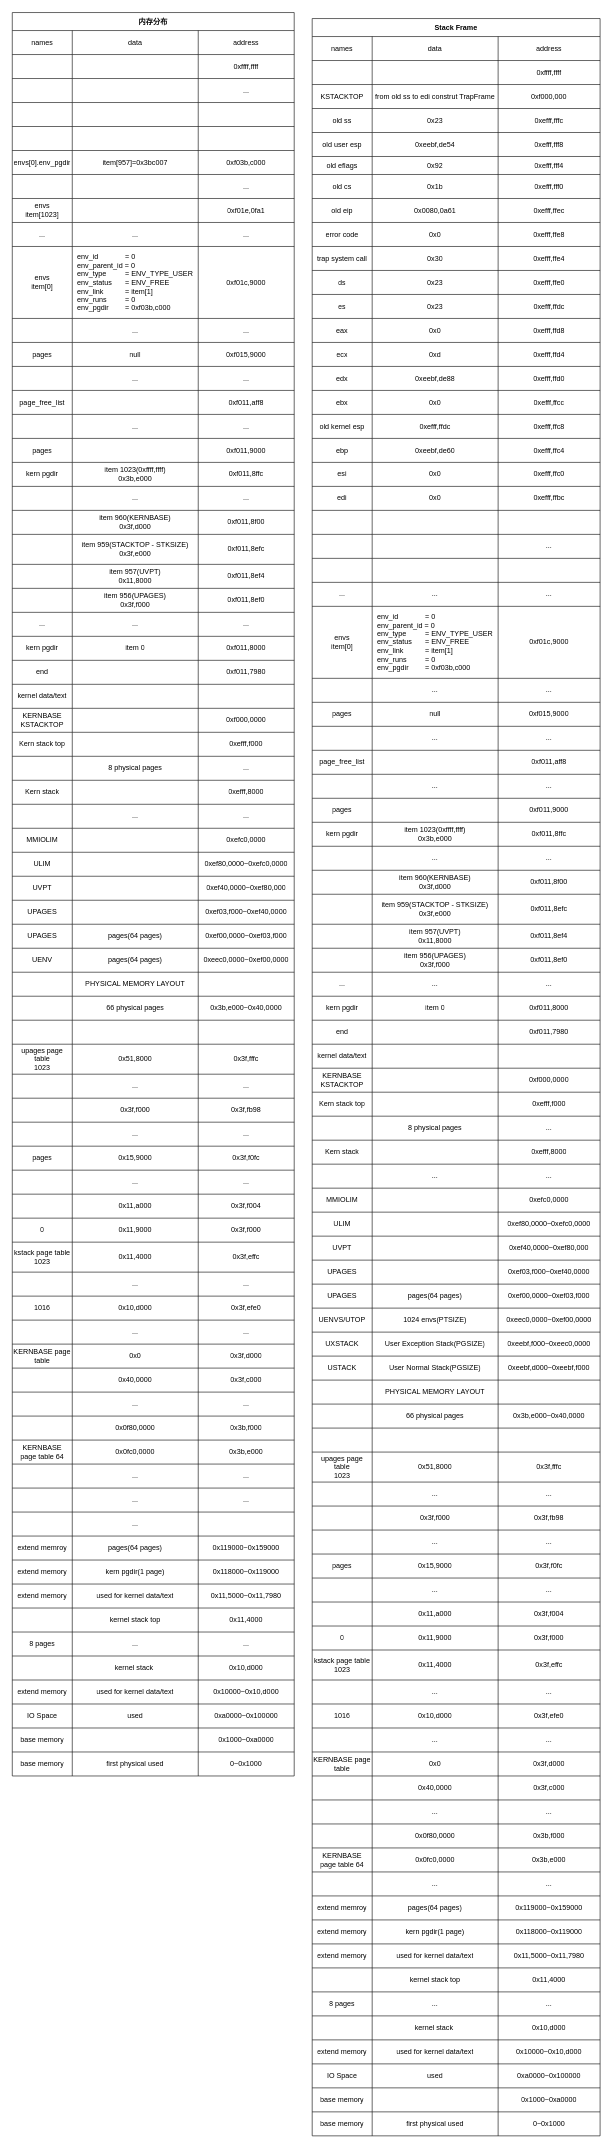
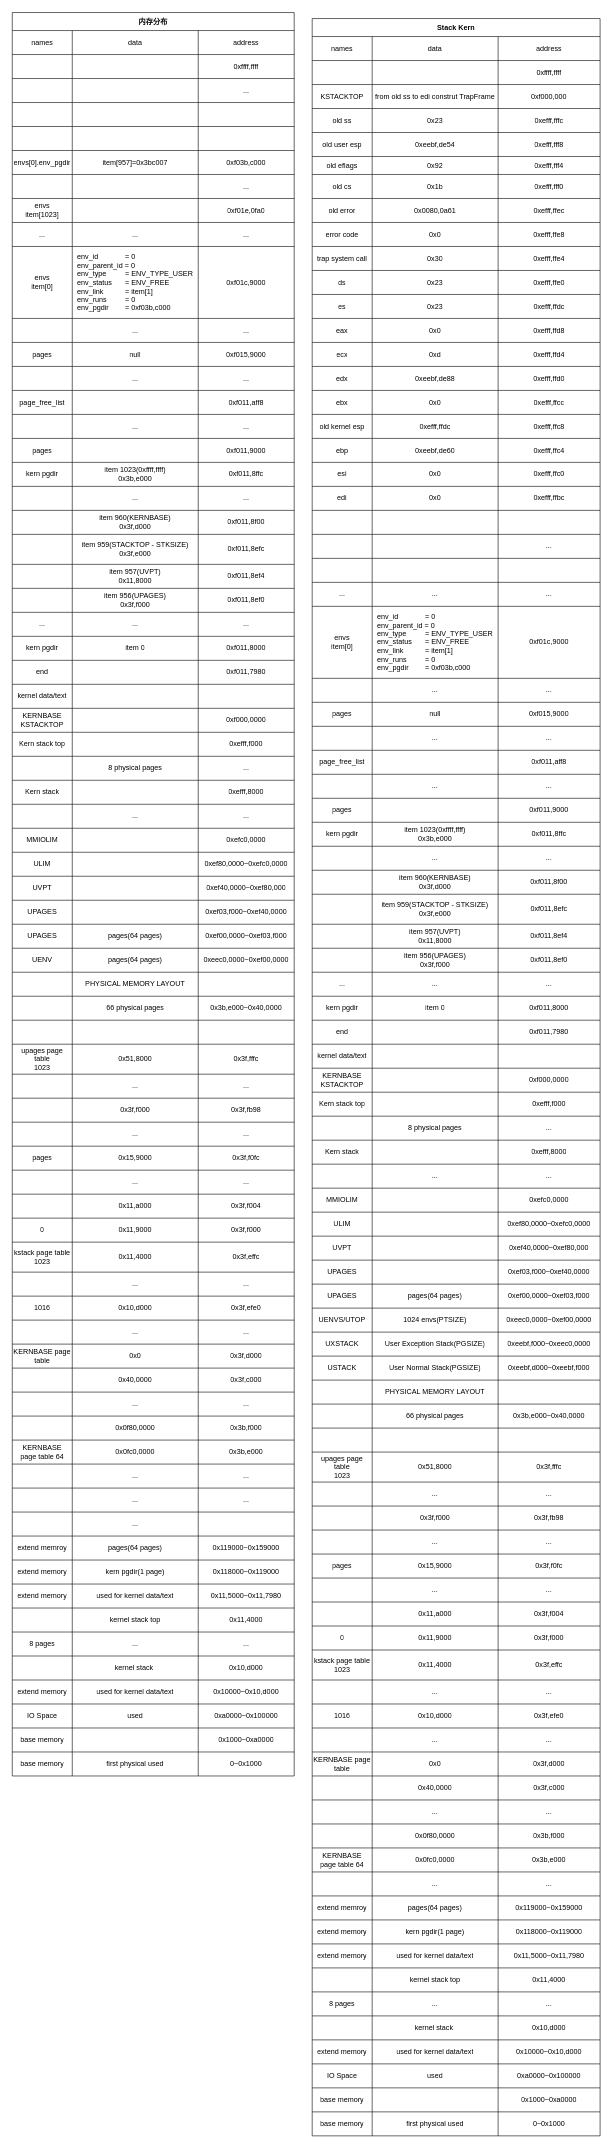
(456, 28) -> (456, 28)
(246, 210) -> (246, 210)
(342, 210) -> (342, 210)
